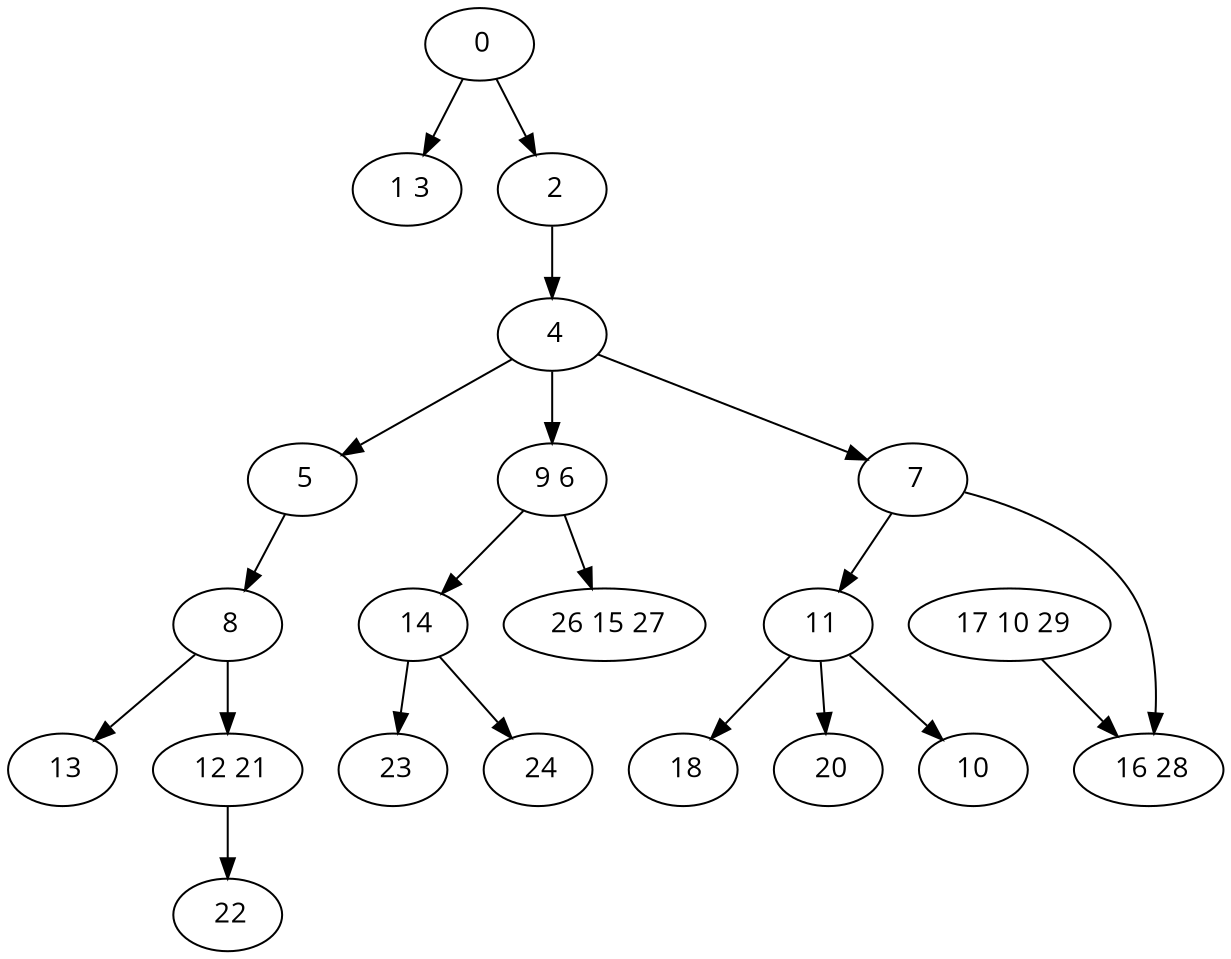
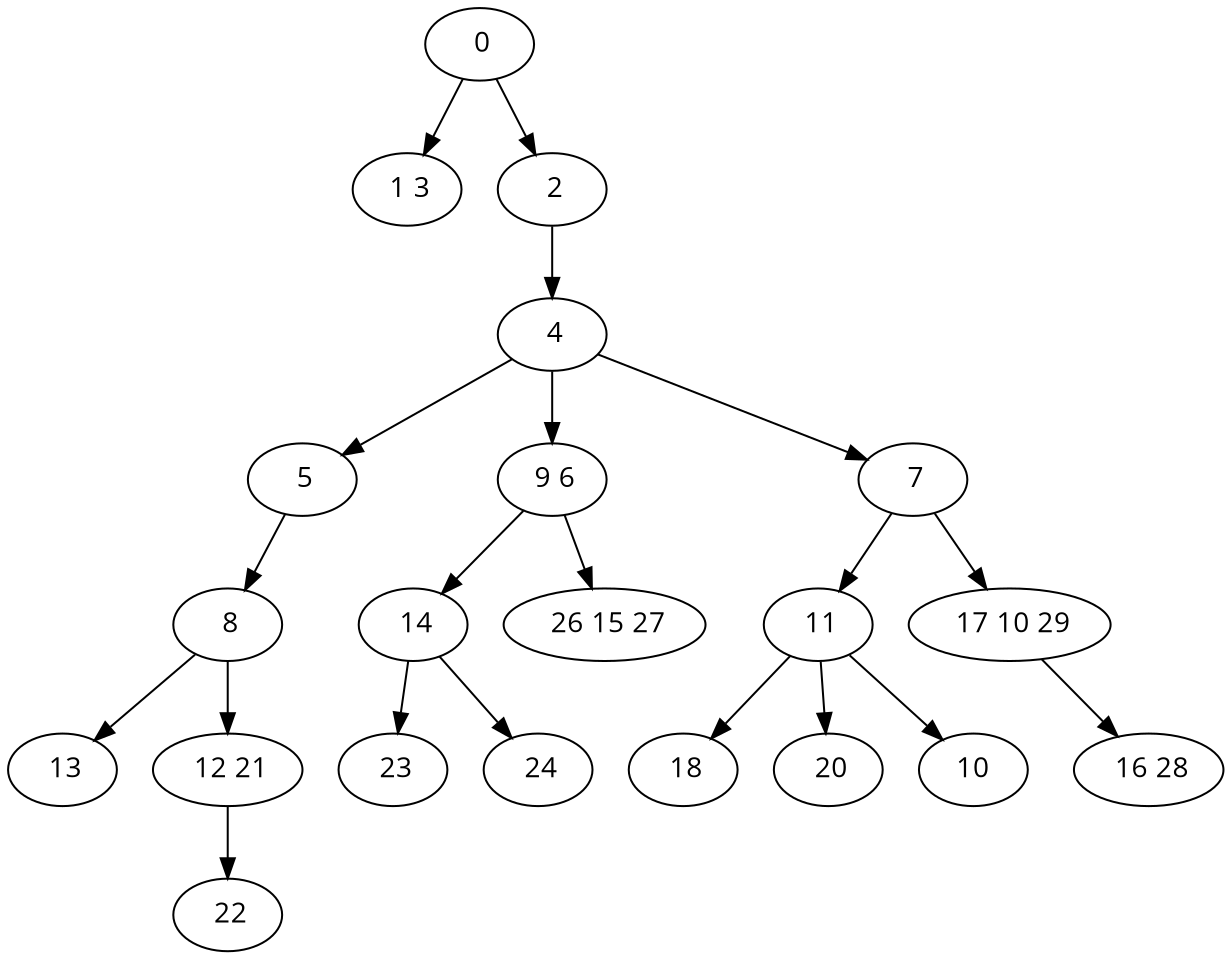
(1108, 565) -> (955, 543)
